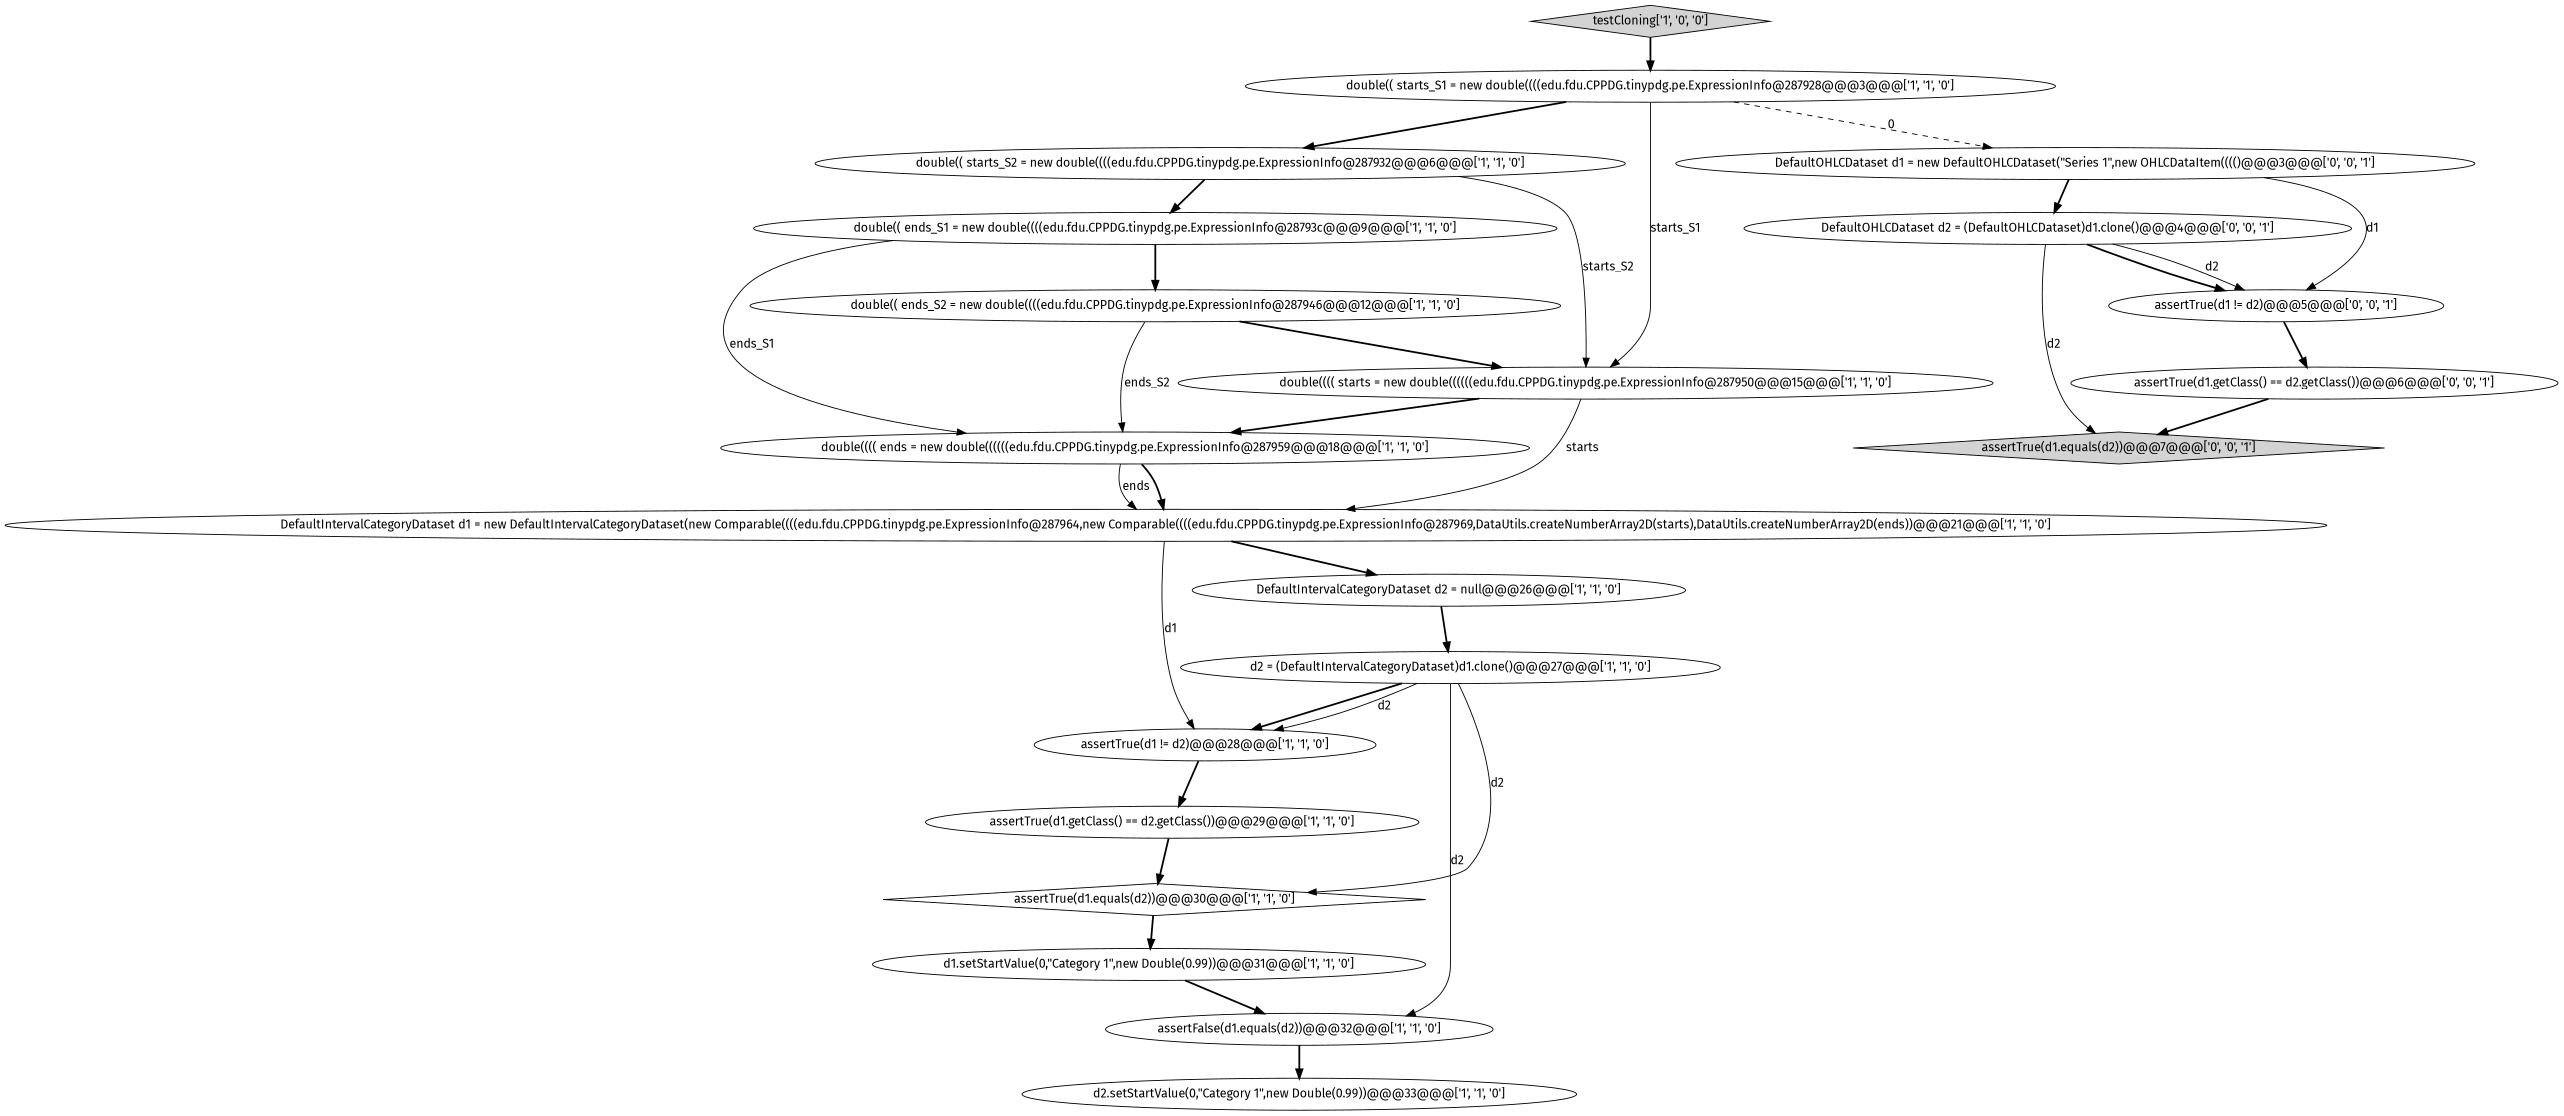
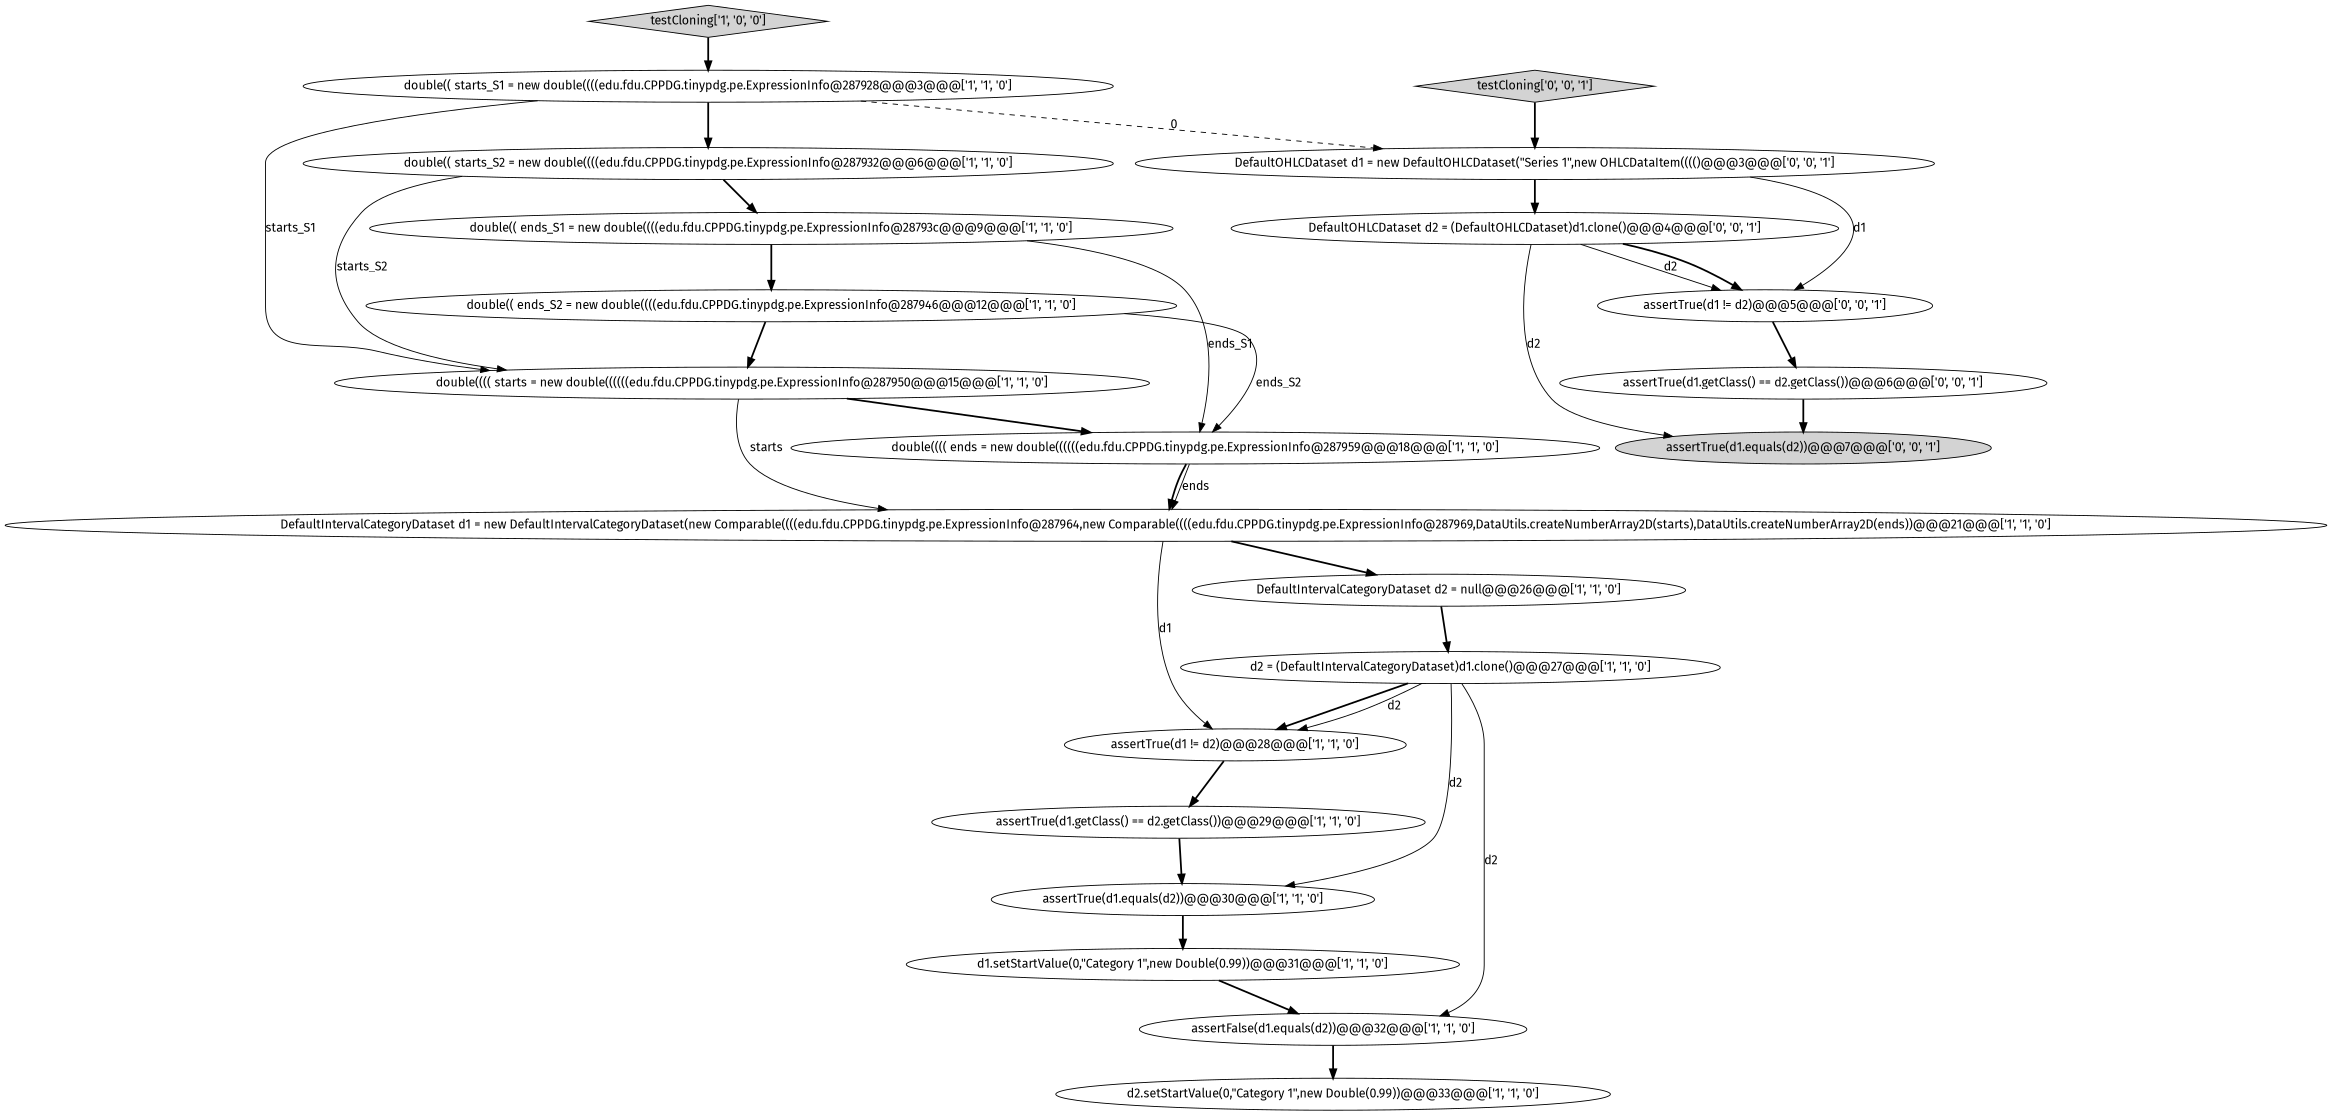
none -> (1535, 86)
(2119, 448) -> (1803, 448)
(1154, 900) -> (1183, 900)
